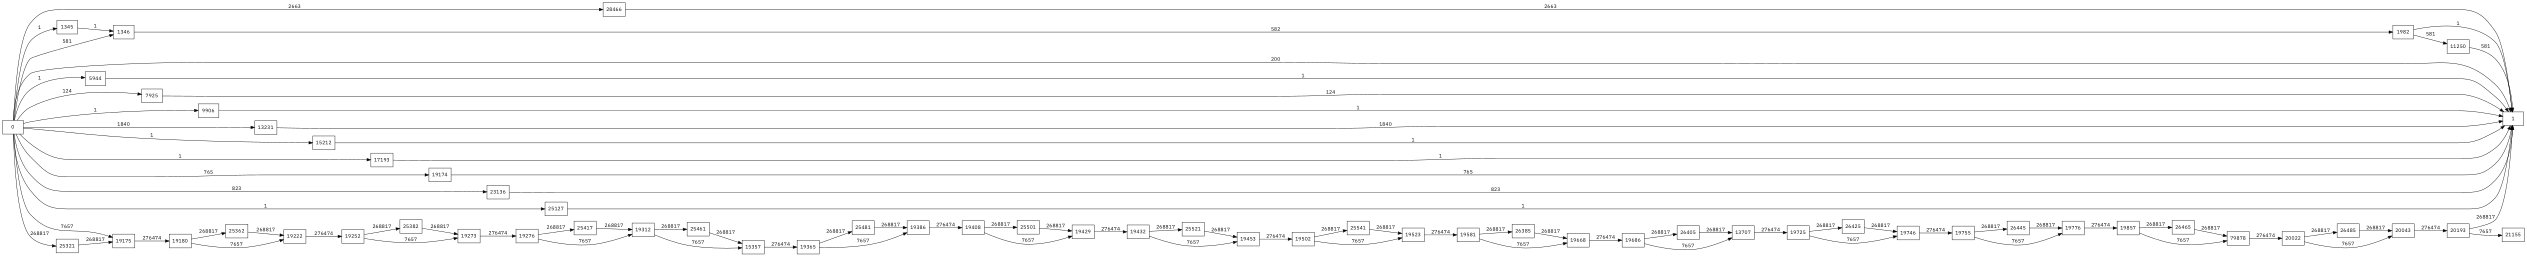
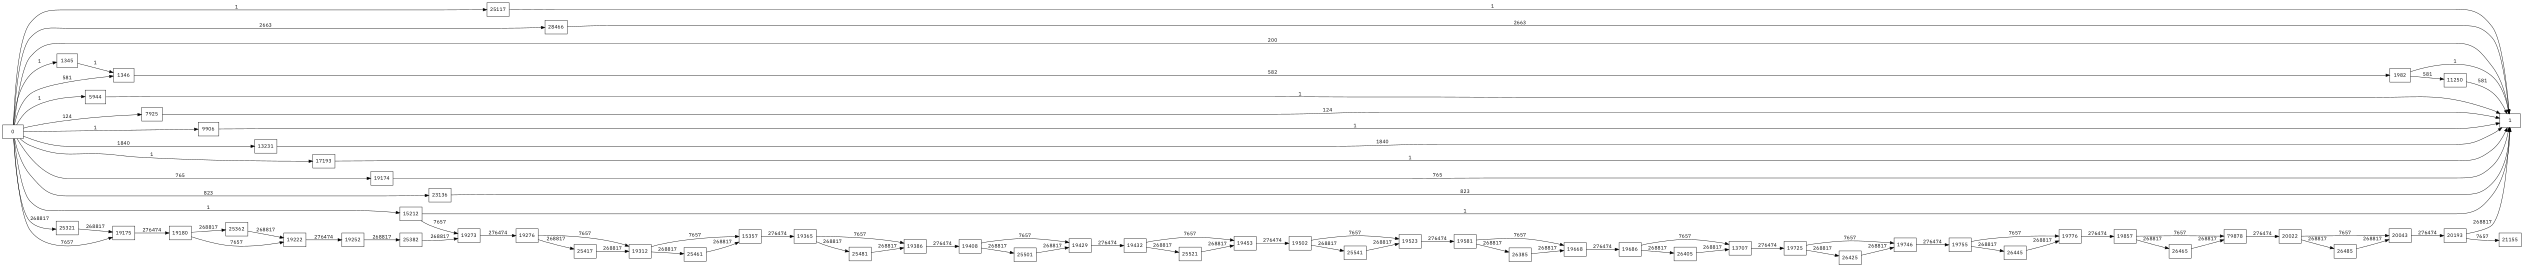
(556, 209) -> (498, 10)
(409, 243) -> (437, 228)
